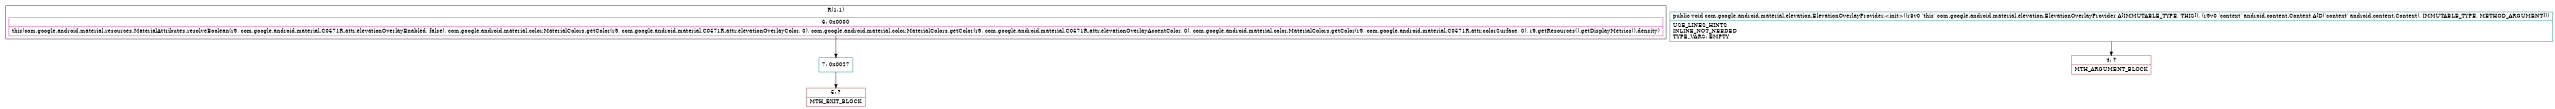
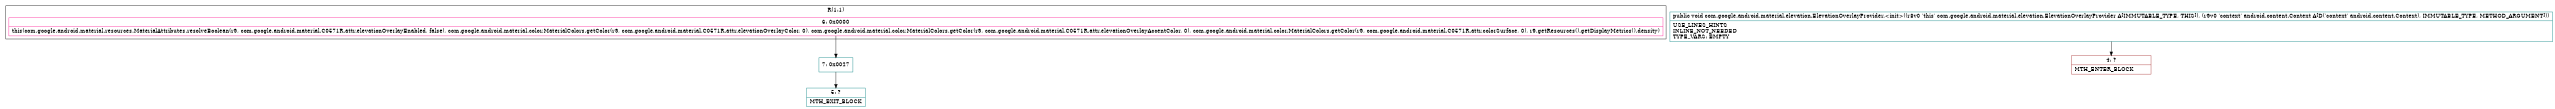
(2111, 69) -> (2104, 69)
(836, 97) -> (836, 97)
